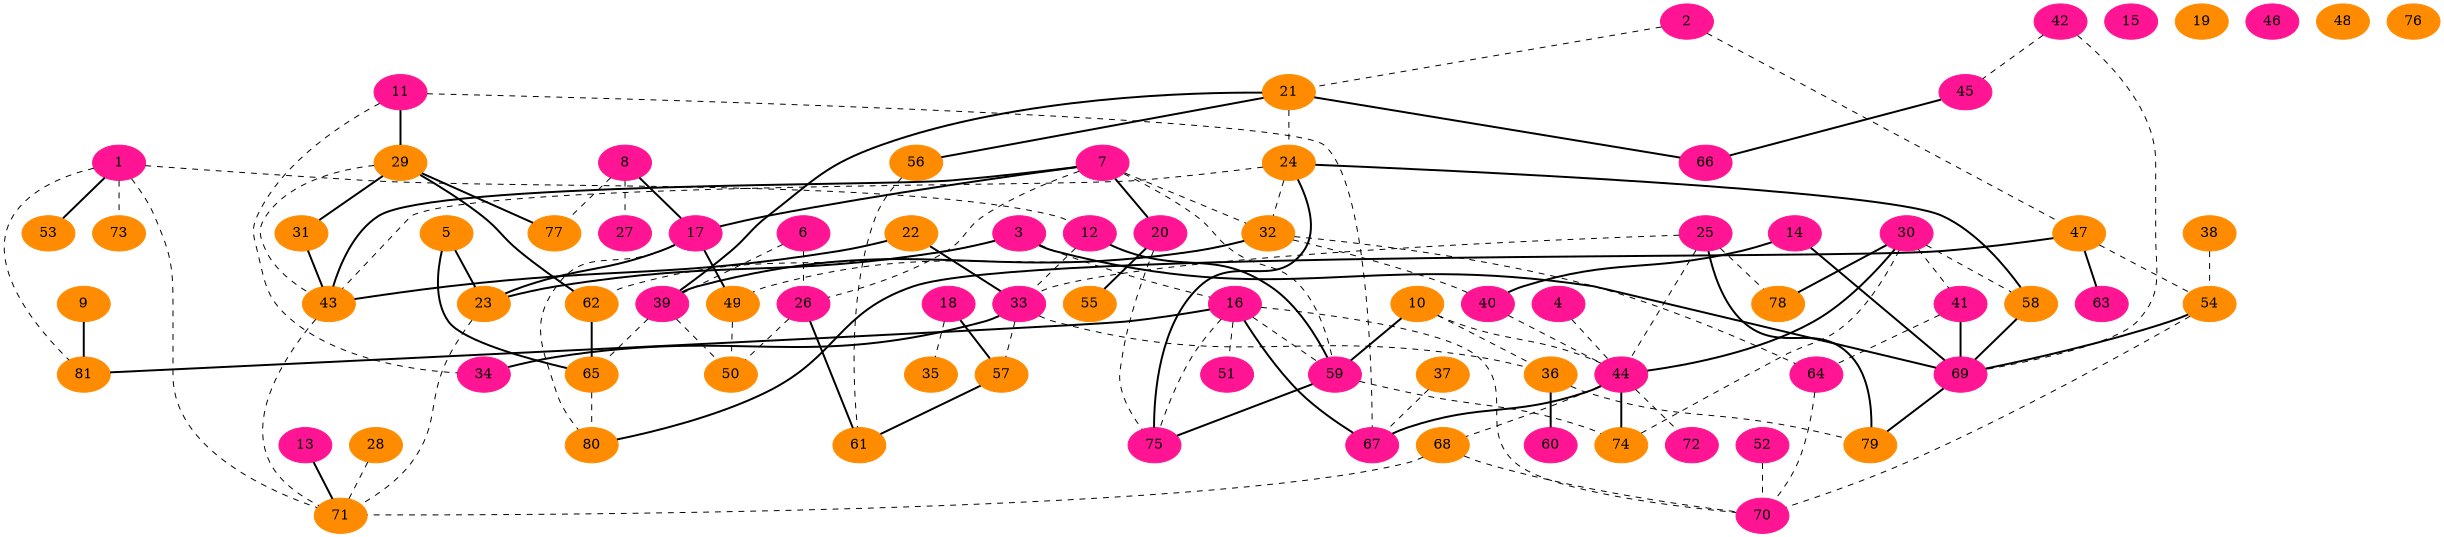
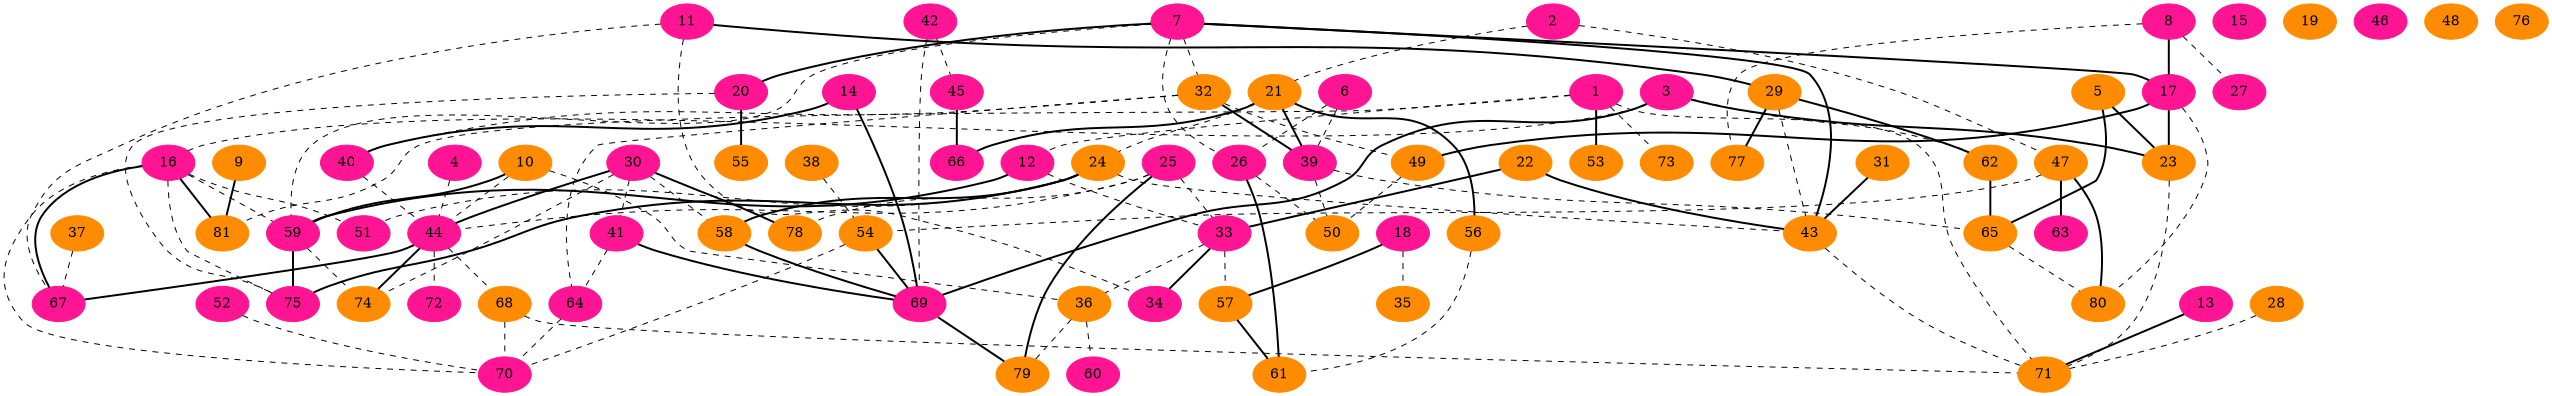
(351, 198) -> none
(1279, 198) -> (661, 192)
(1551, 410) -> (1089, 339)
